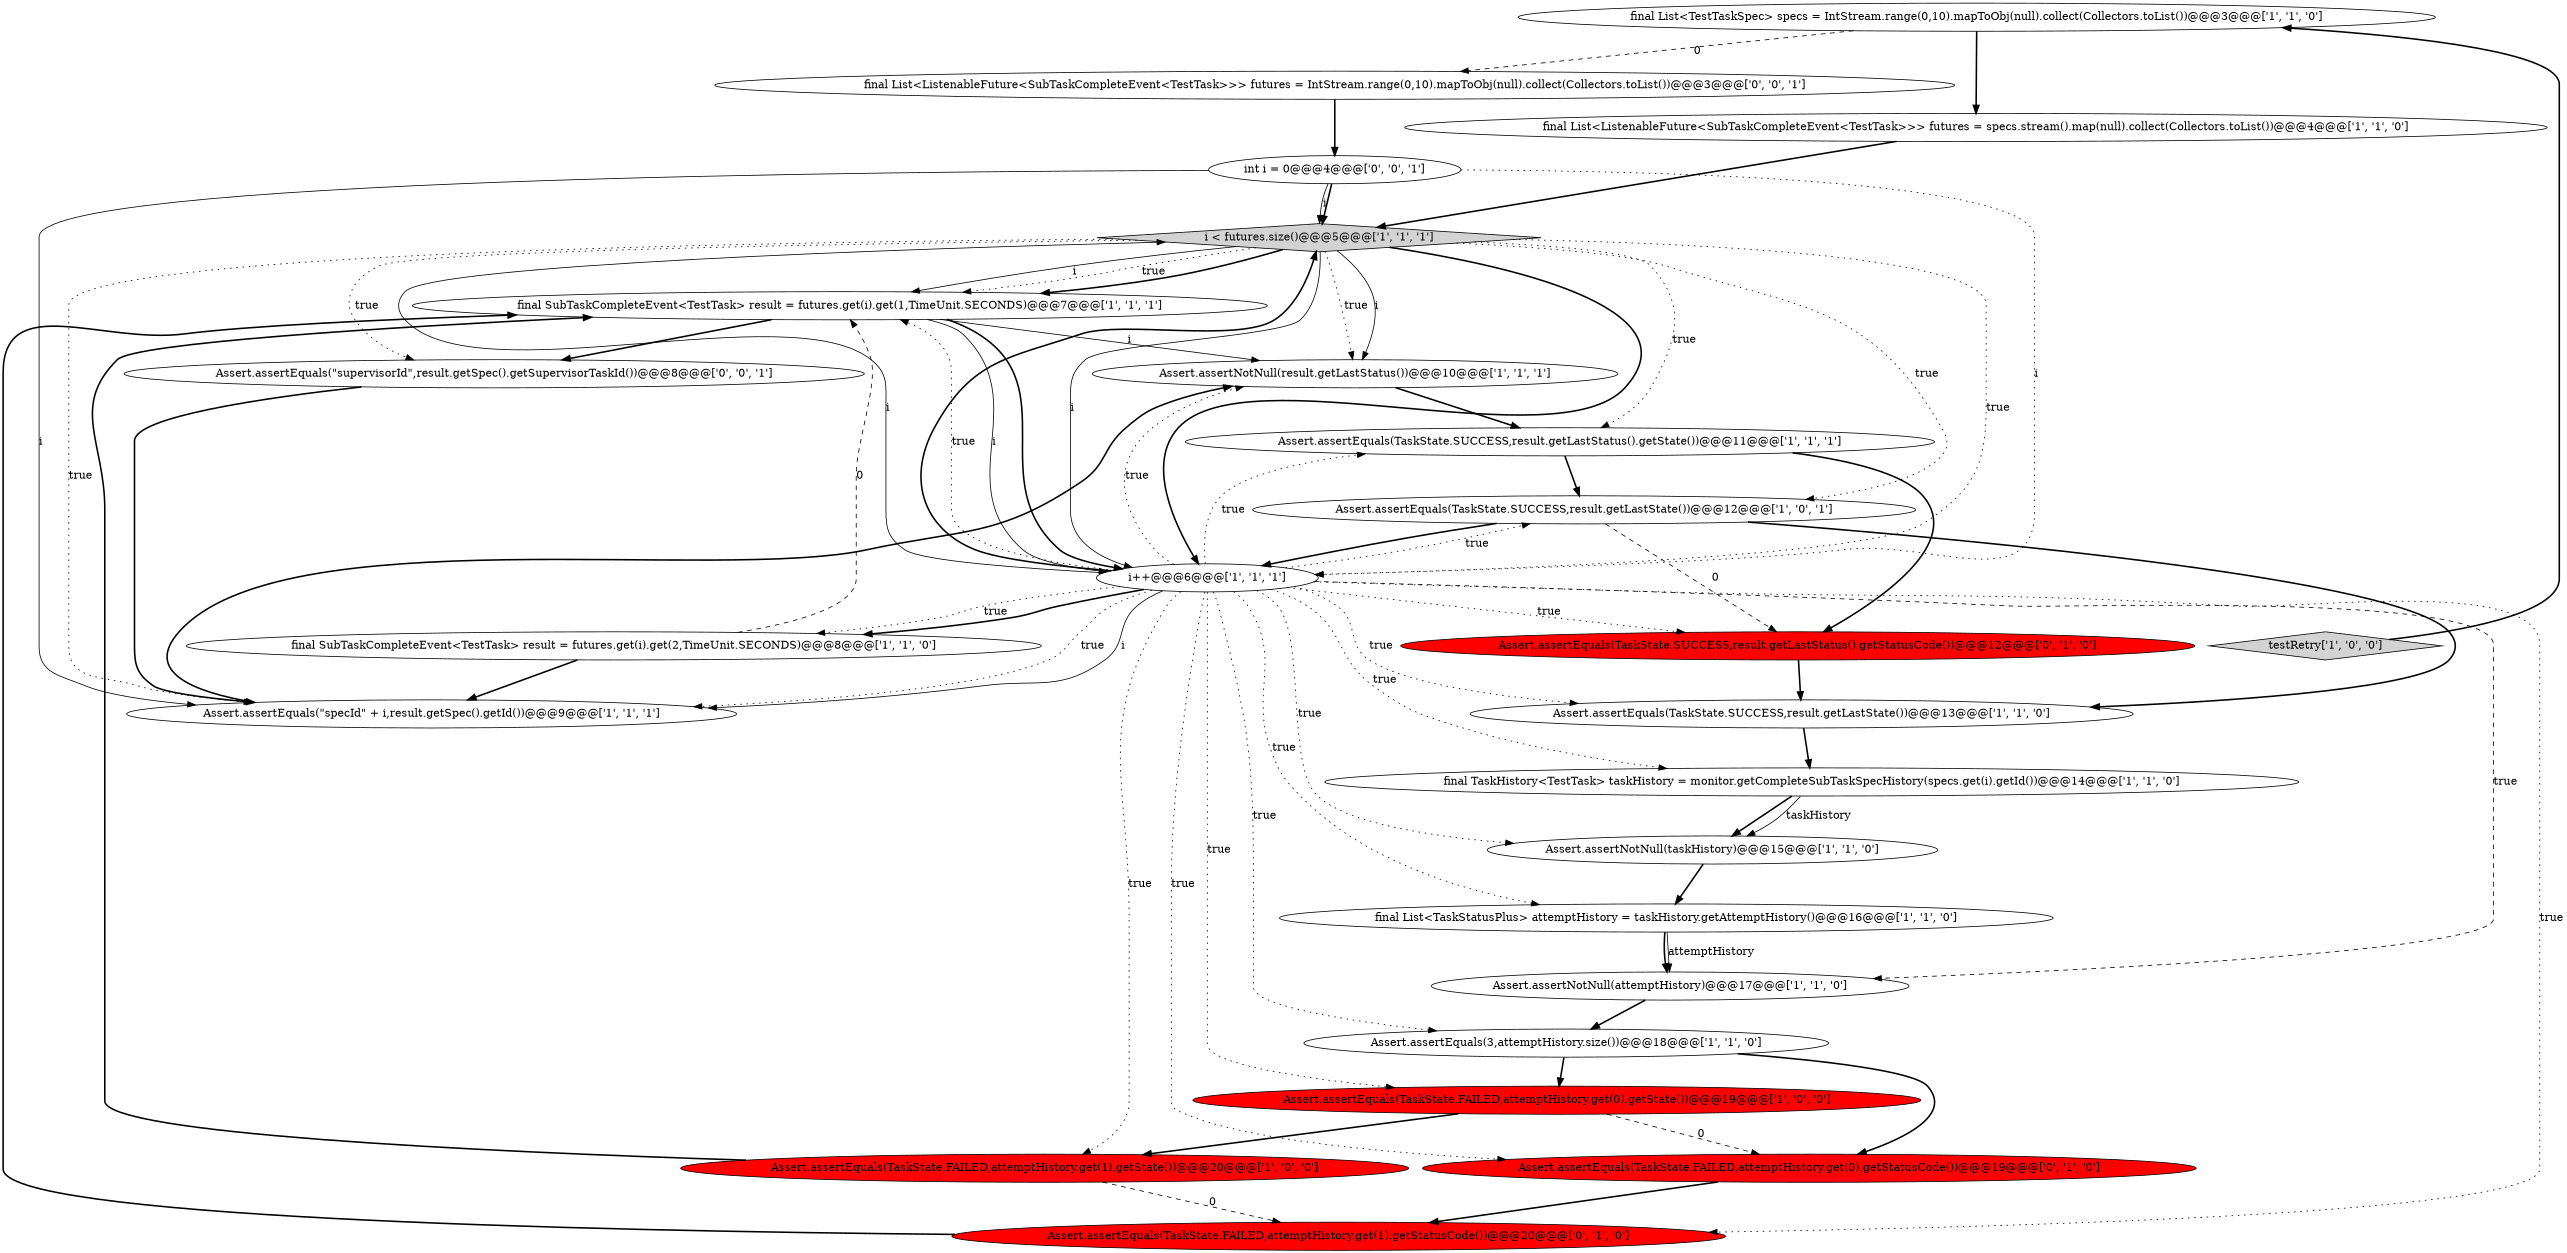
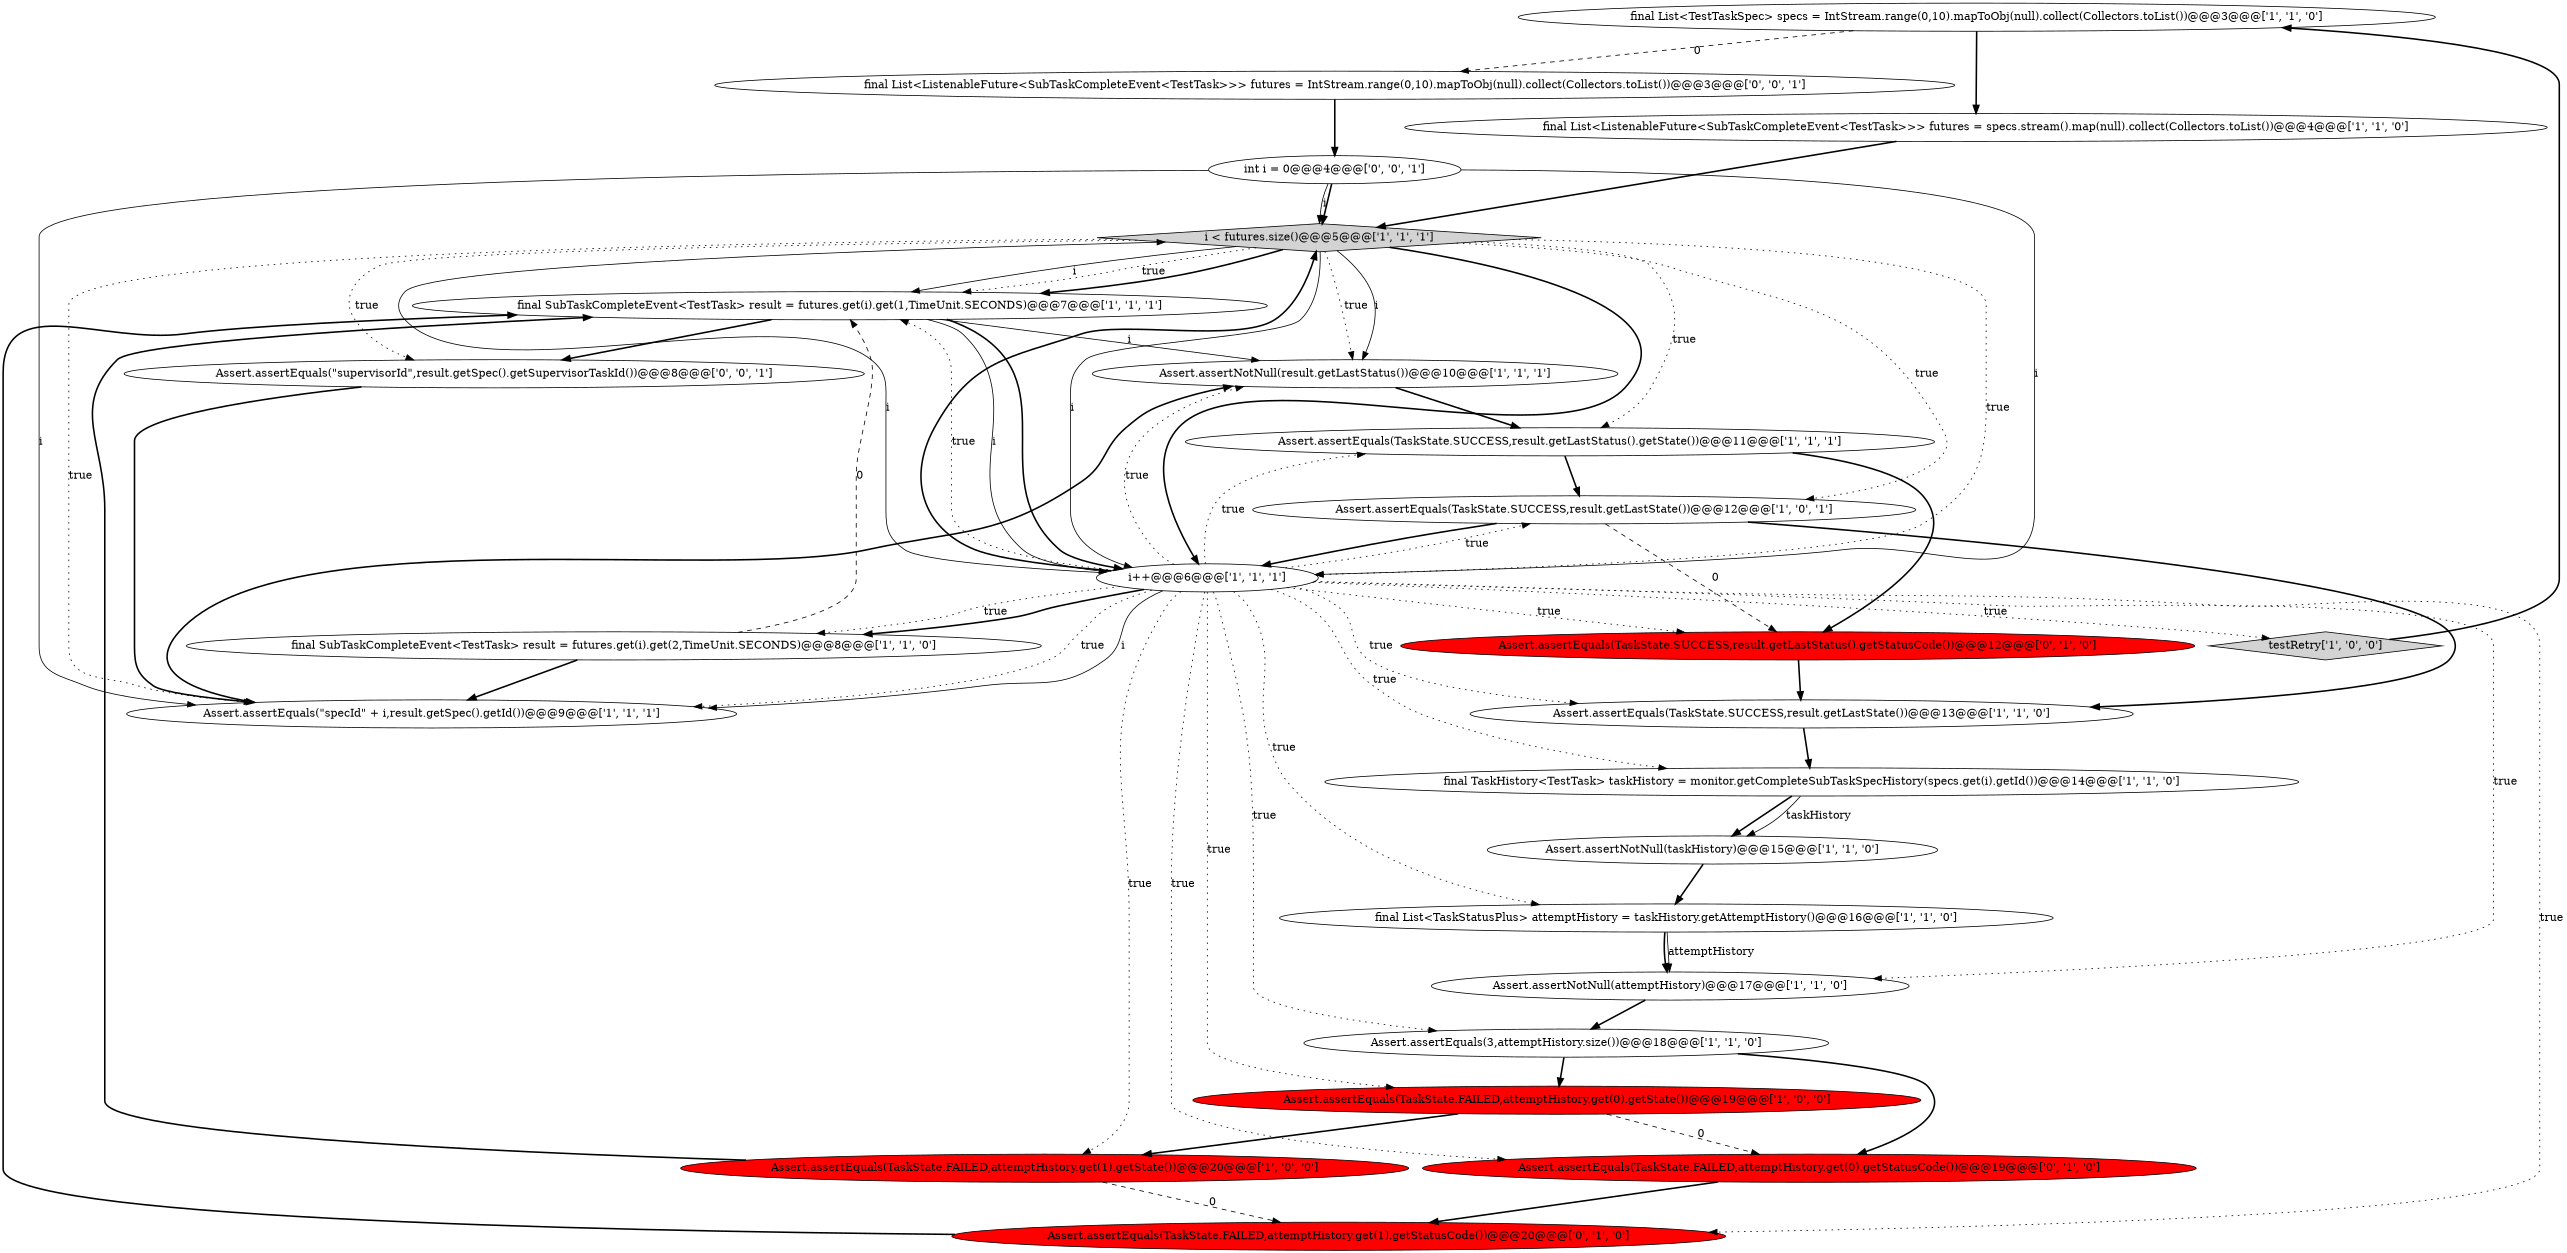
(2035, 452) -> (2035, 452)
(2354, 610) -> (2354, 610)
(1310, 785) -> (1788, 604)
